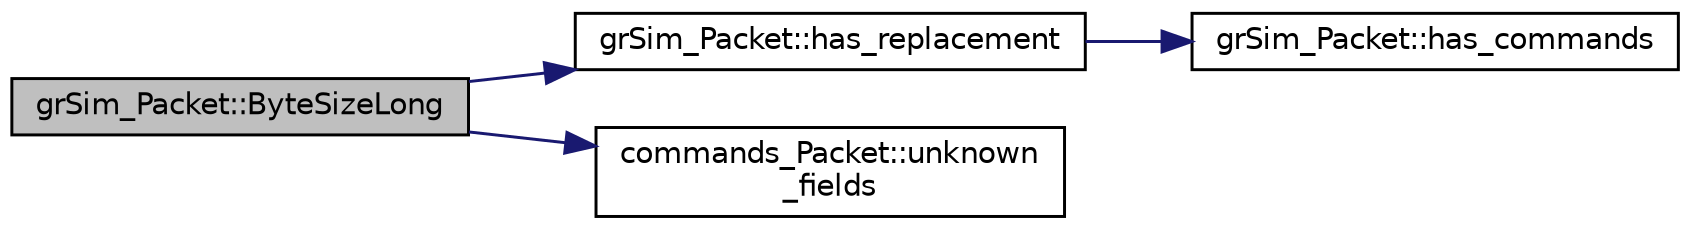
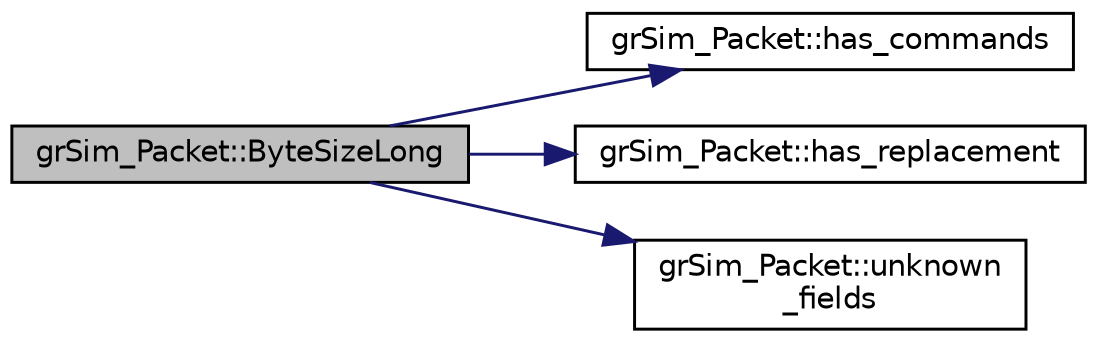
(1124, 42) -> (520, 101)
(830, 172) -> (830, 285)
